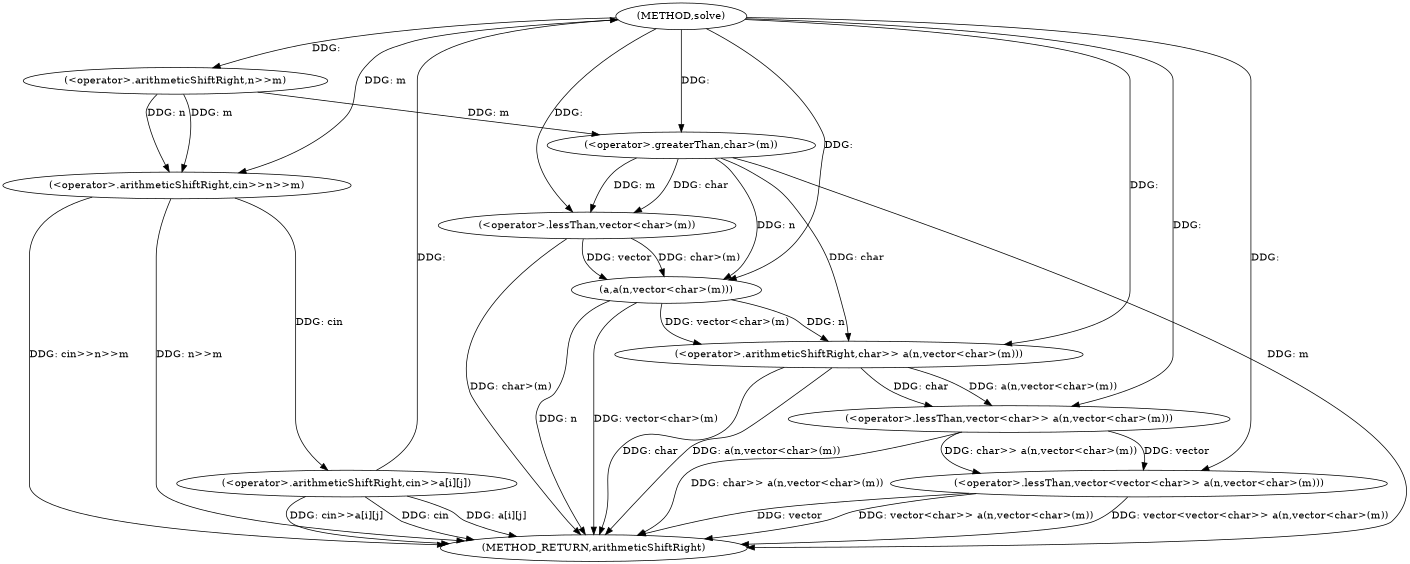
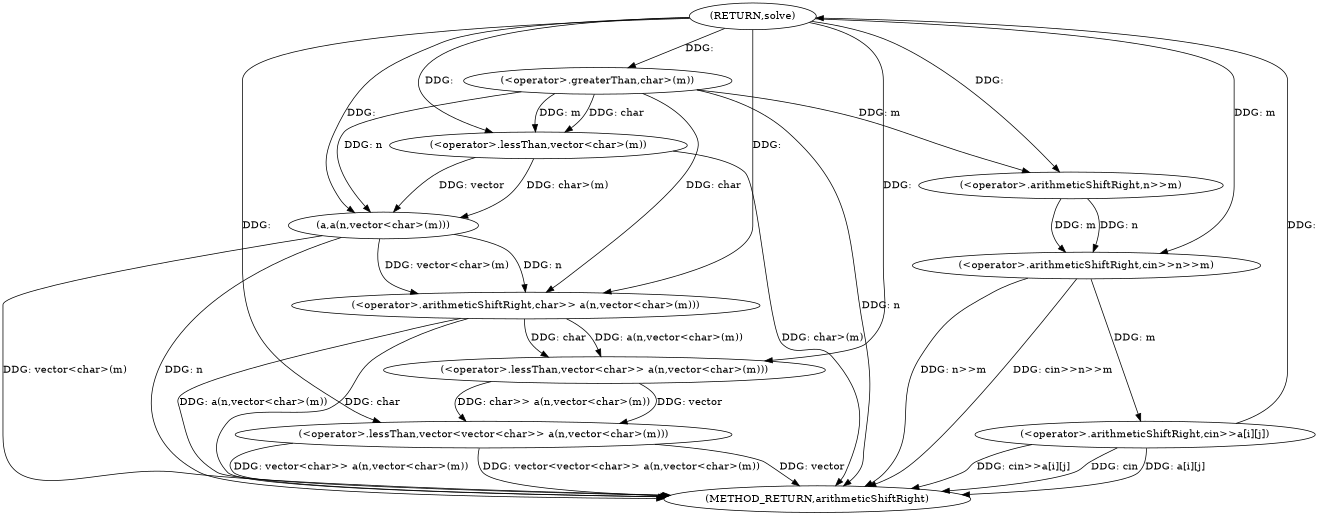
(681, 16) -> (753, 16)
(425, 113) -> (862, 119)
(319, 322) -> (1135, 338)
(1288, 355) -> (881, 306)
(787, 459) -> none
